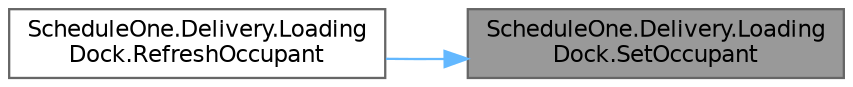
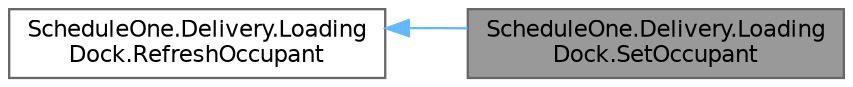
(415, 59) -> (438, 28)
